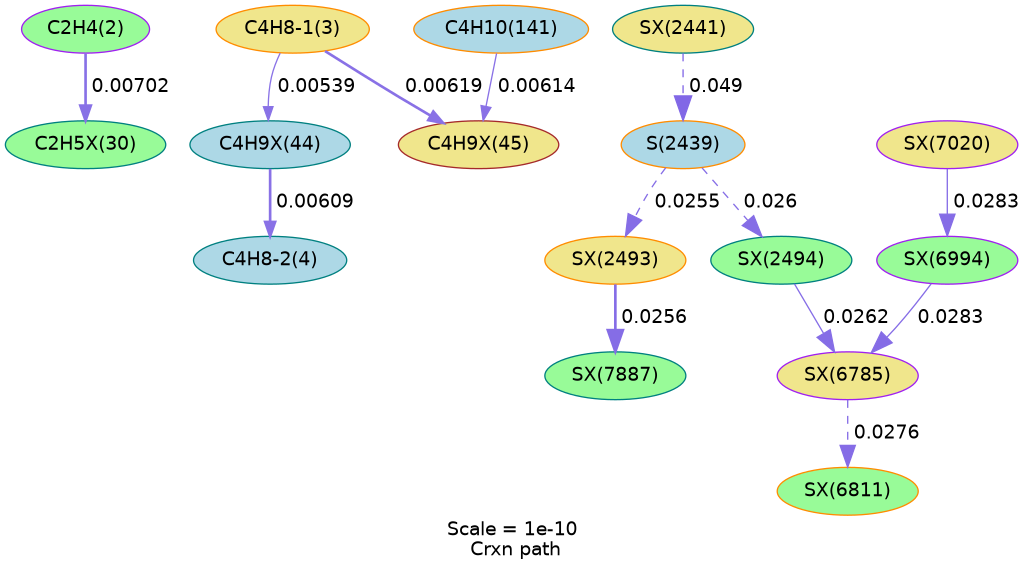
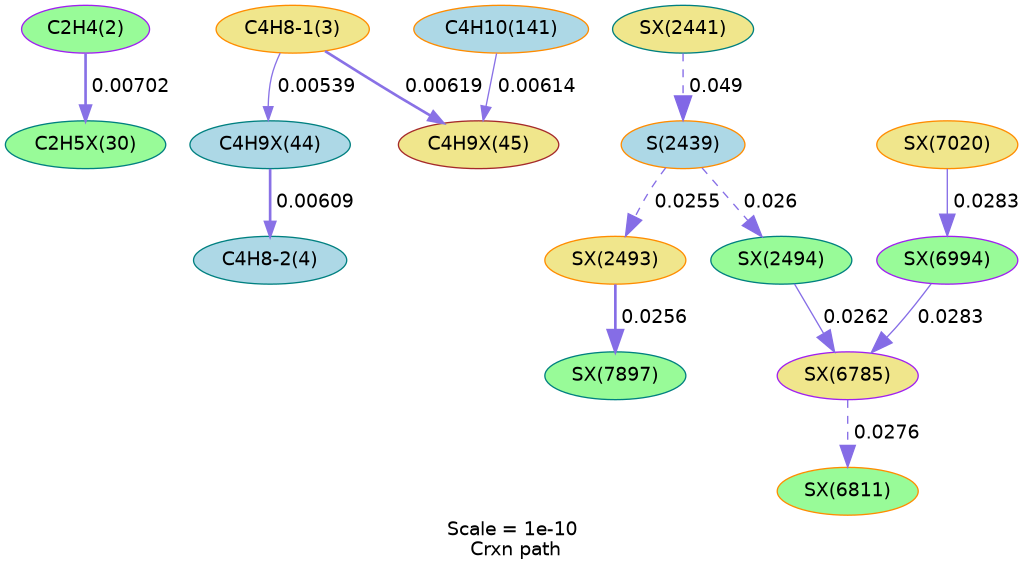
(947, 145) -> (947, 145)
(615, 376) -> (615, 376)
